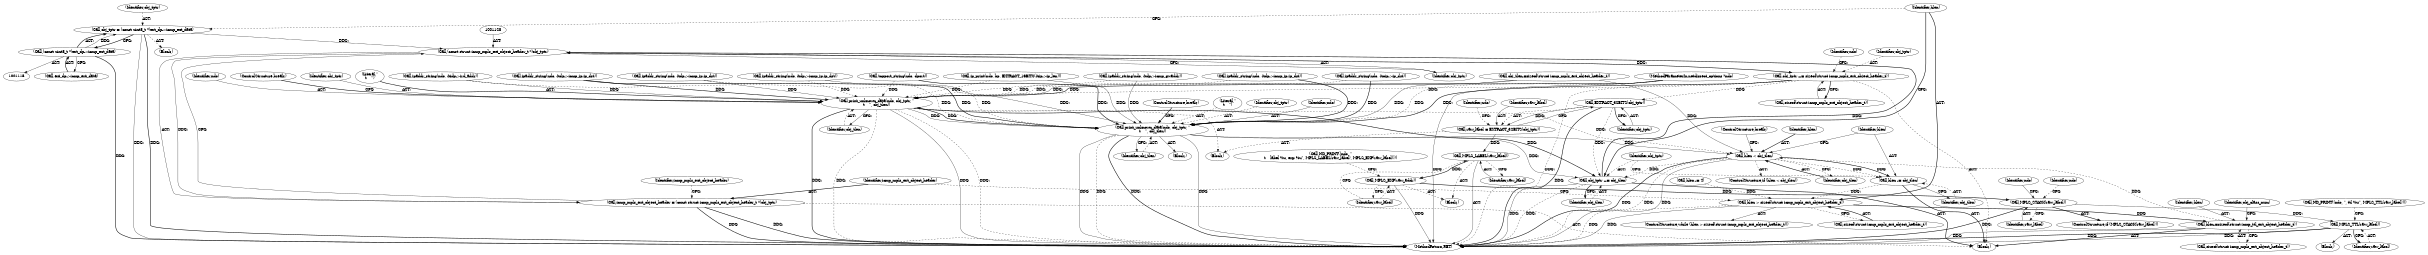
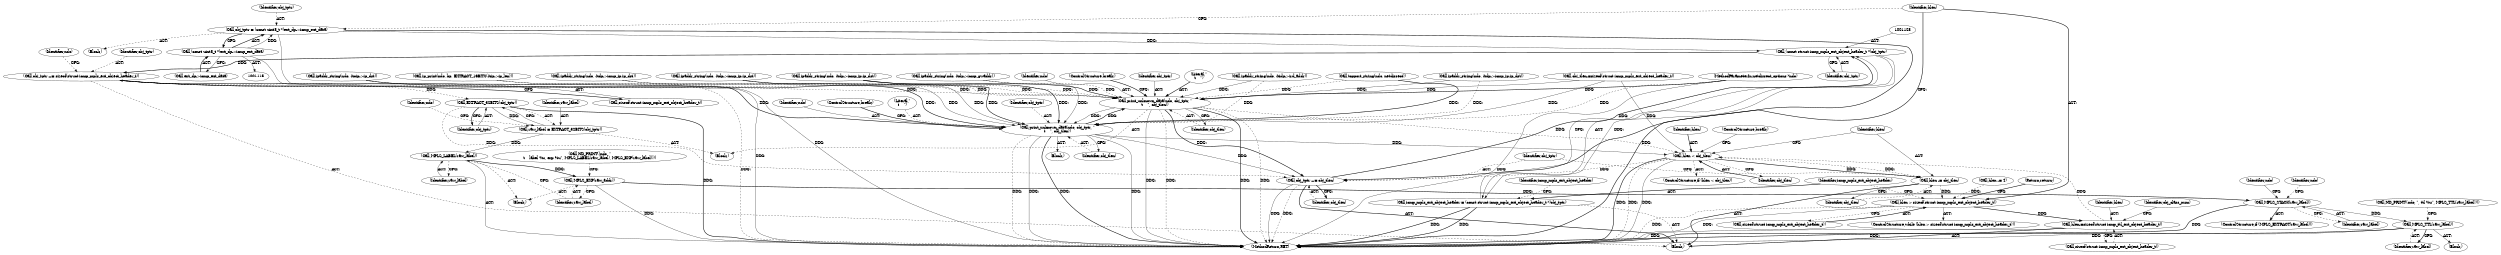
(898, 76) -> (1372, 76)
none -> (2040, 181)
(2115, 225) -> (2267, 225)
(666, 244) -> (756, 148)
